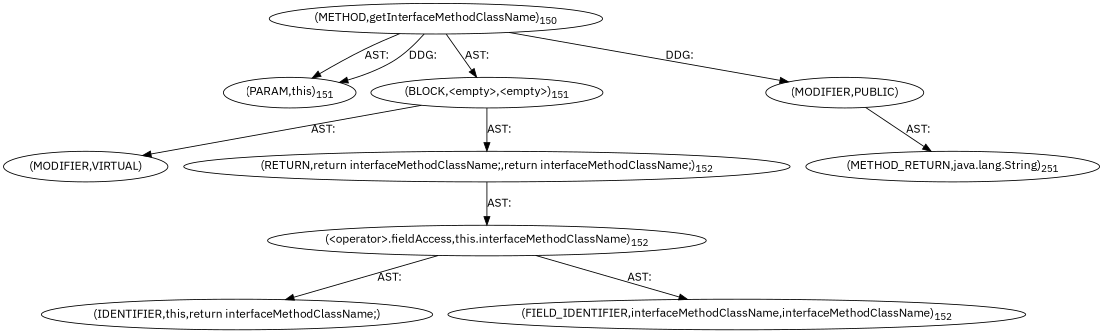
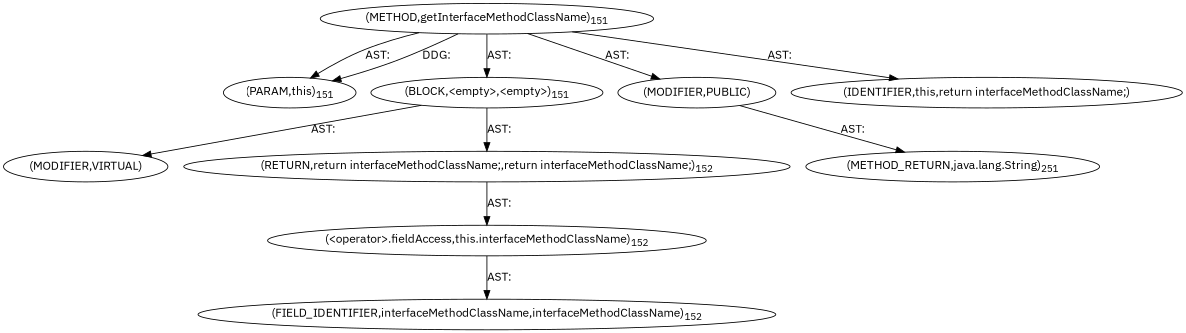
(549, 17) -> (600, 17)
(681, 56) -> (619, 56)
(366, 276) -> (731, 55)
